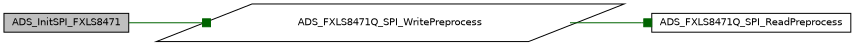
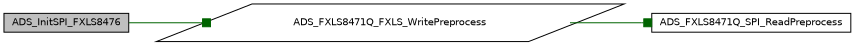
(66, 23) -> (66, 23)
(390, 23) -> (390, 23)
